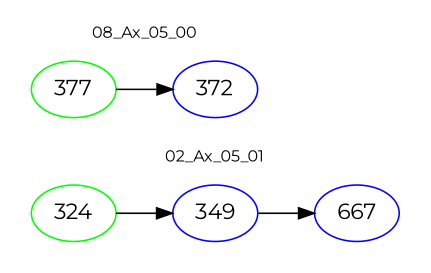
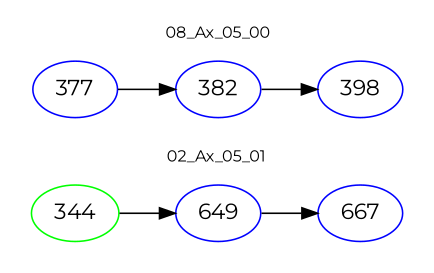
(74, 89) -> (75, 89)
(215, 89) -> (218, 89)
none -> (360, 89)
(74, 213) -> (75, 213)
(215, 213) -> (218, 213)
